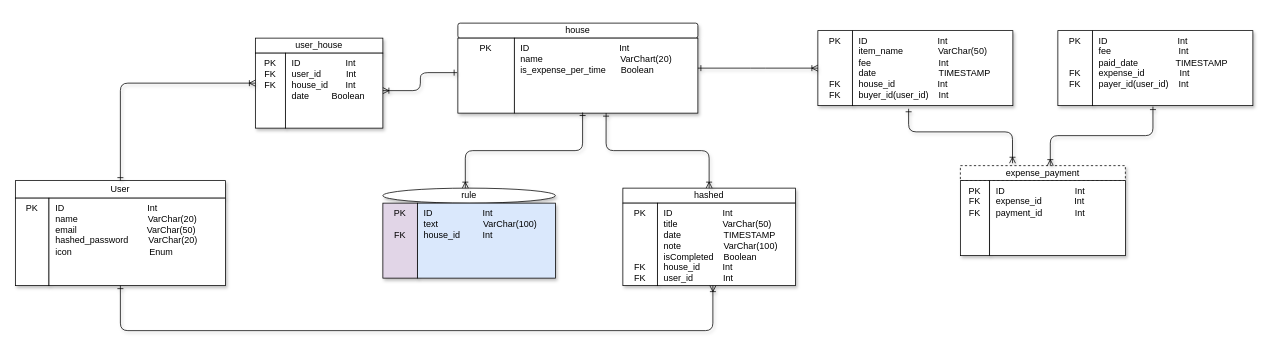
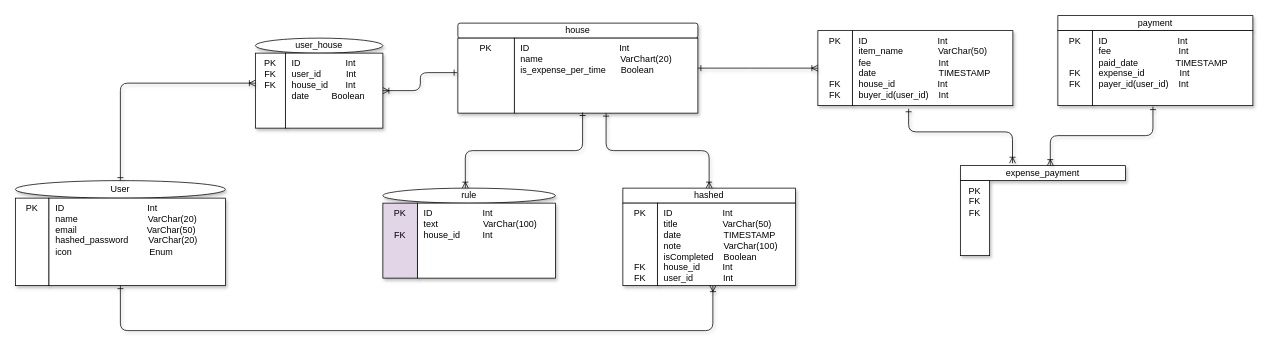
none -> (1155, 23)
(319, 45) -> (319, 45)
(1043, 173) -> (1043, 173)
(120, 189) -> (120, 189)
(1058, 218) -> none
(486, 240) -> (486, 240)
